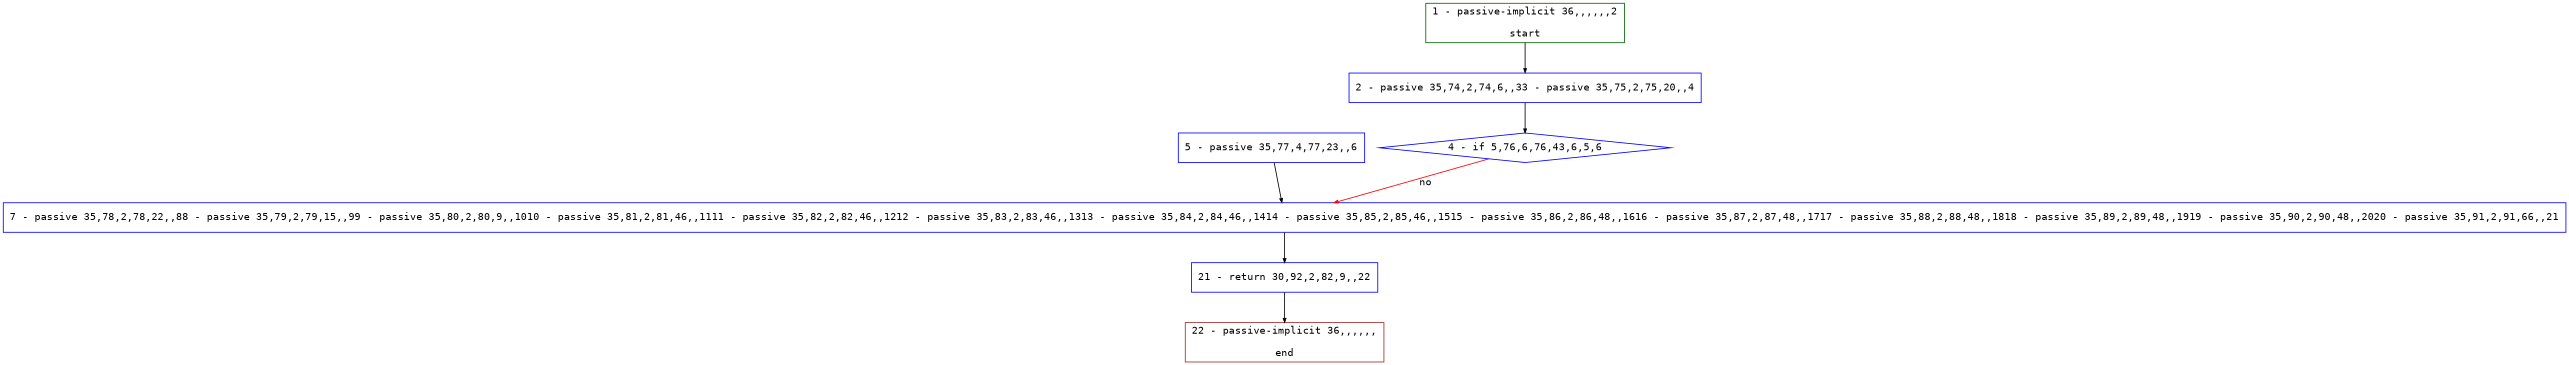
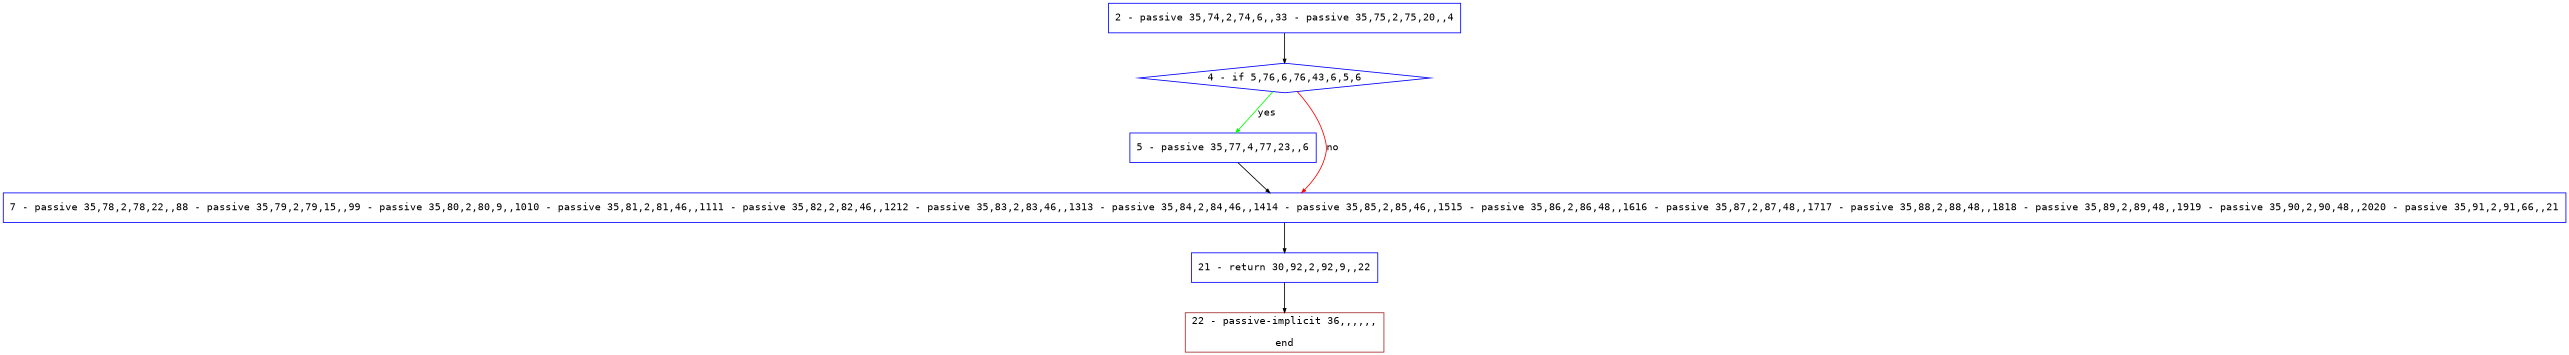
(1525, 23) -> none
none -> (1256, 111)
(1285, 277) -> (1285, 268)
